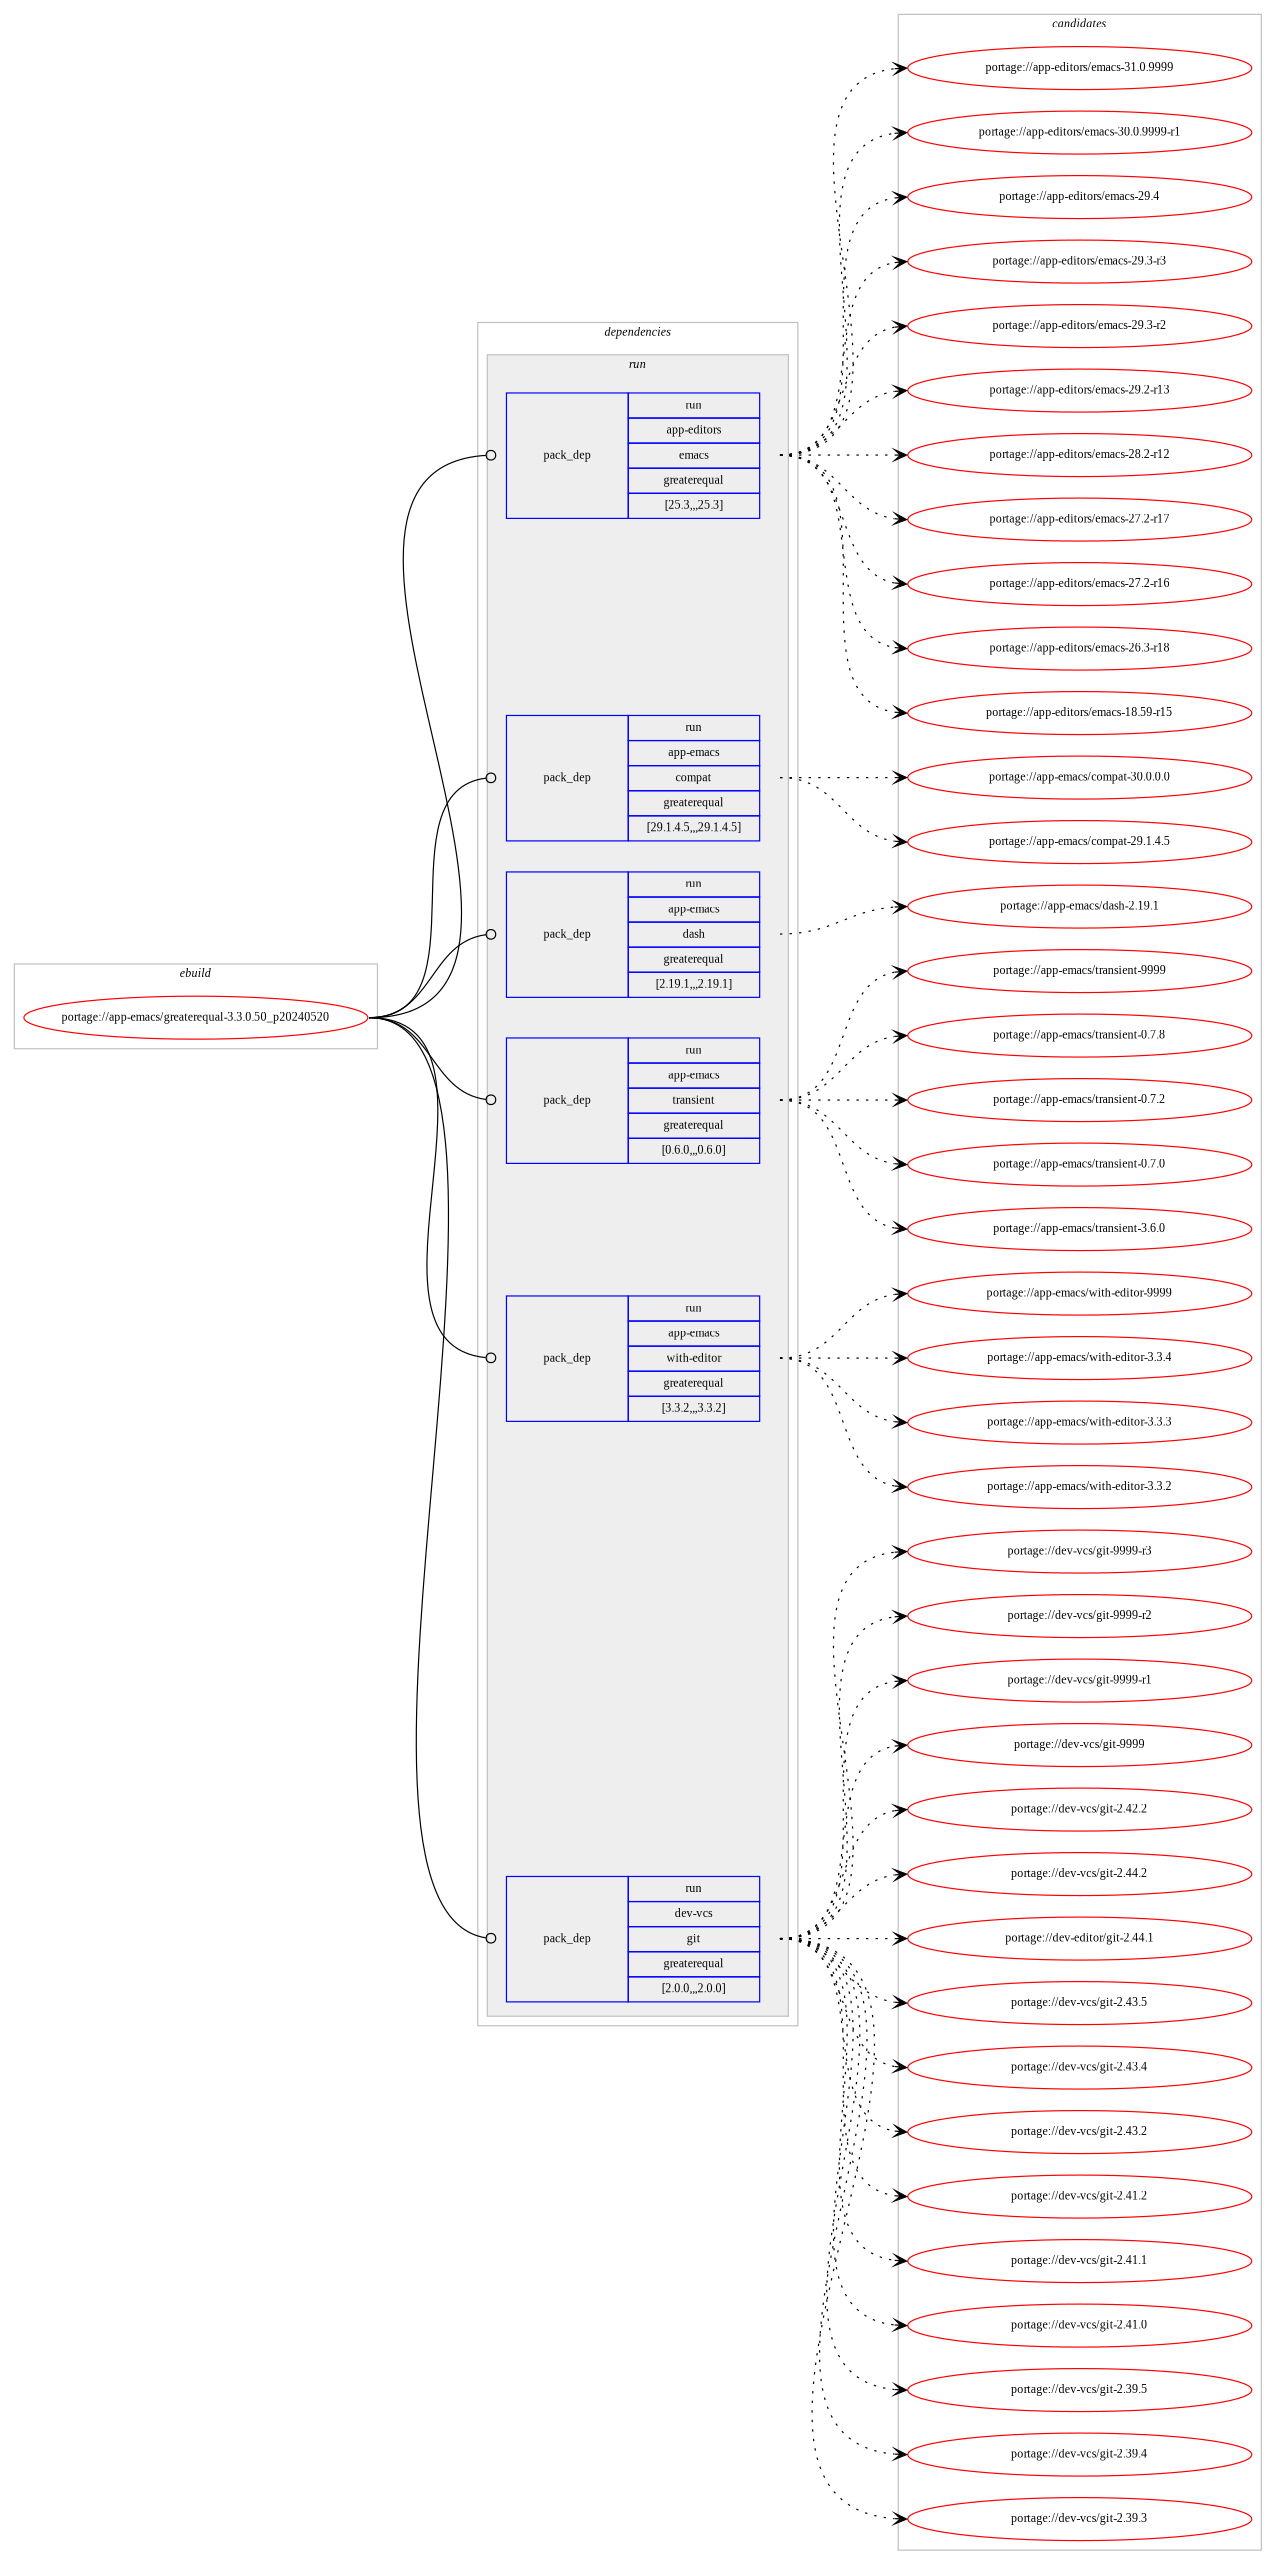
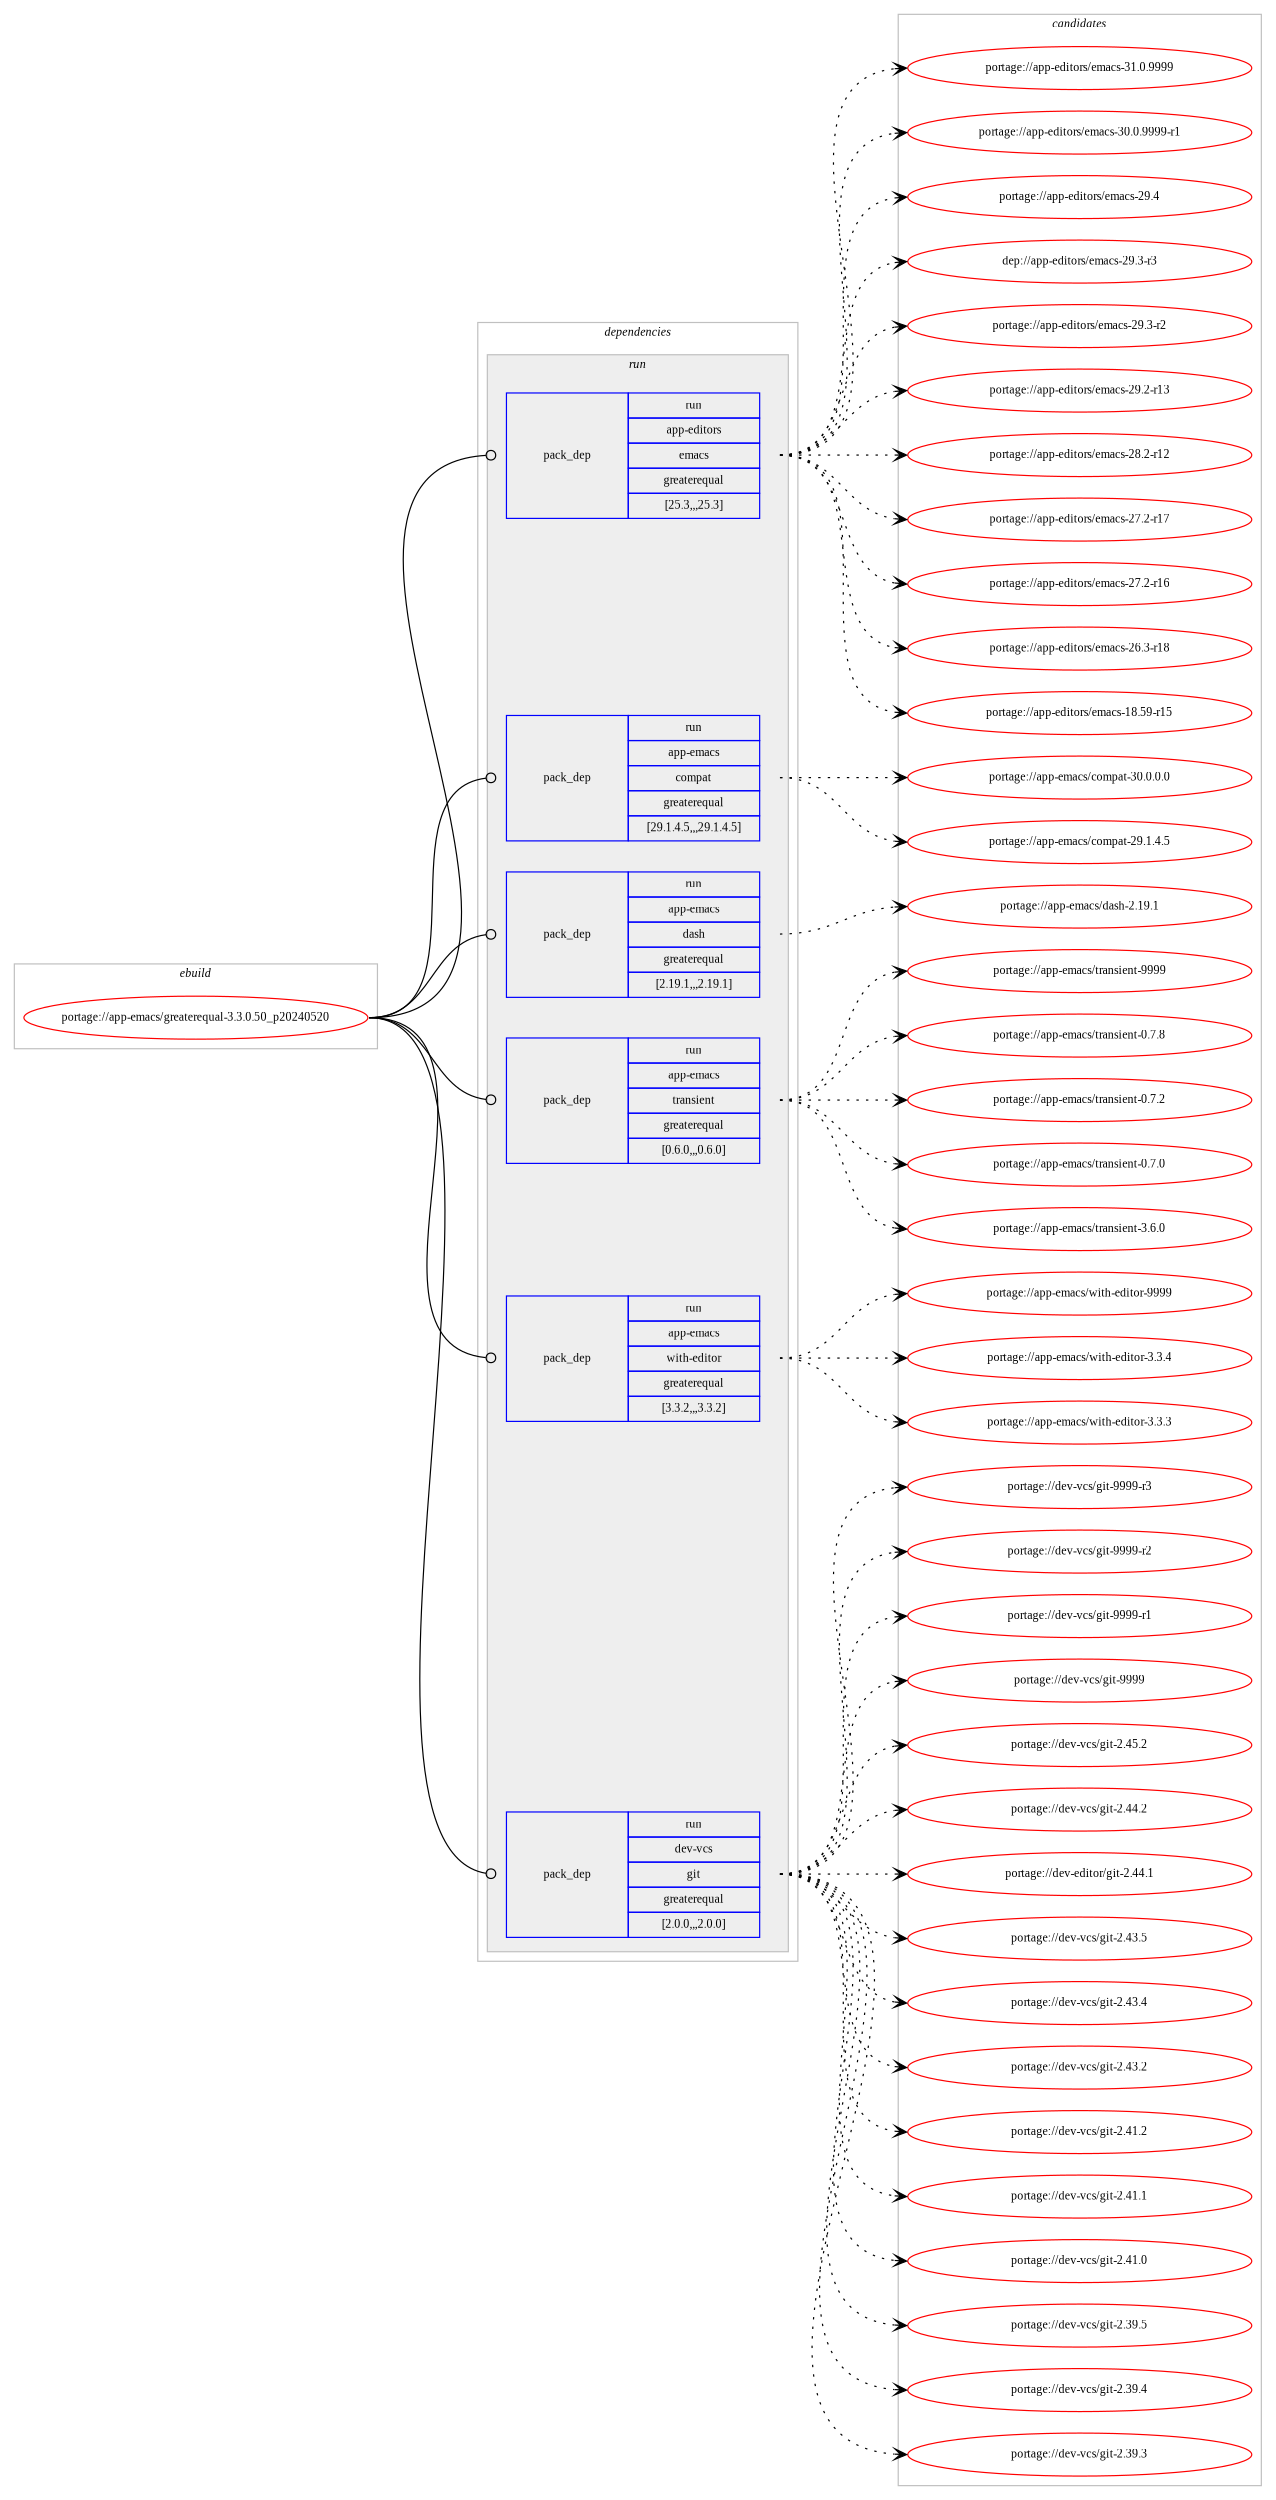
(1080, 262) -> (1080, 262)
(1080, 1487) -> none
(1080, 1810) -> (1080, 1745)
